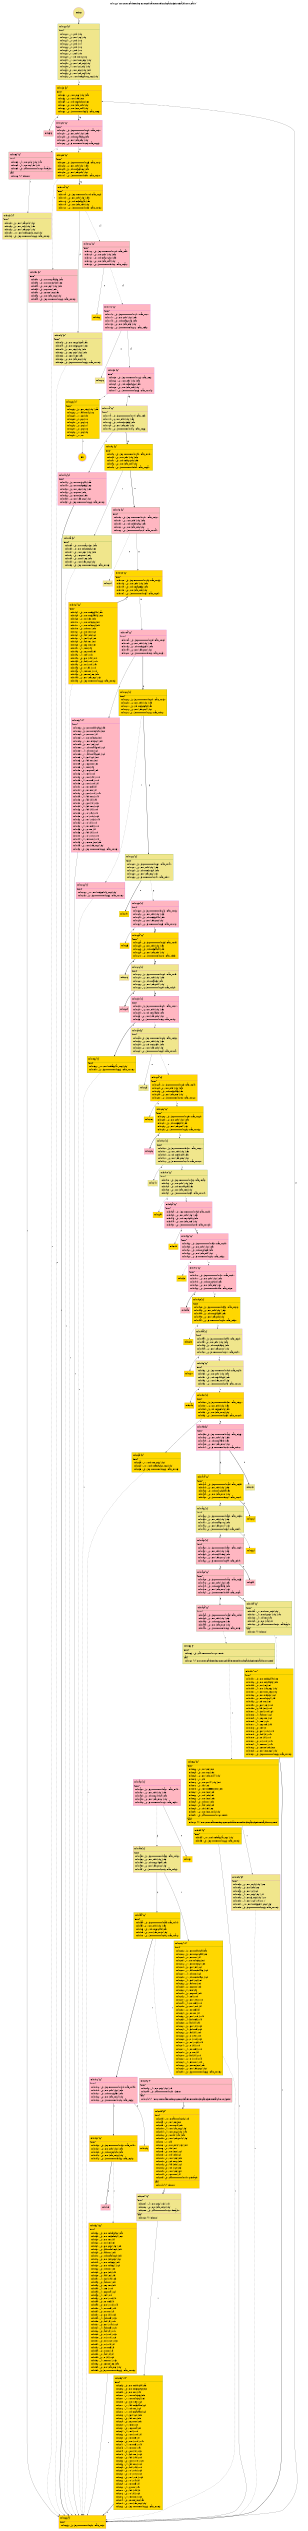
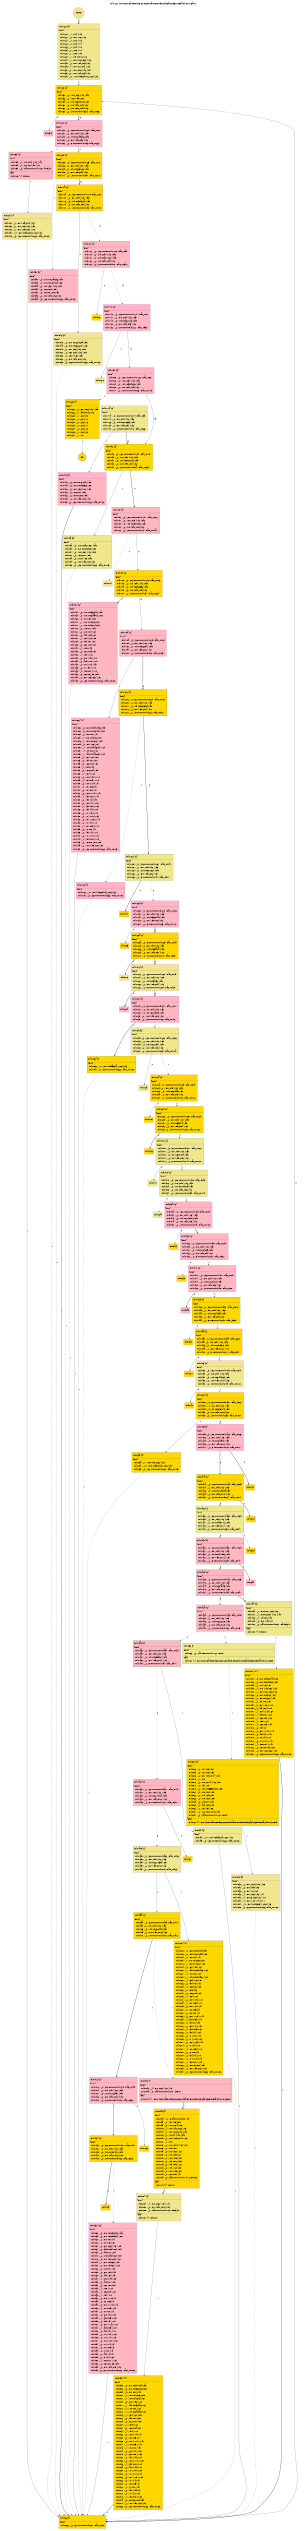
(127, 399) -> (154, 419)
(122, 601) -> (121, 600)
(93, 643) -> (93, 643)
(149, 1151) -> (149, 1151)
(158, 1215) -> (158, 1215)
(219, 1342) -> (219, 1342)
(250, 1487) -> (250, 1487)
none -> (157, 1654)
(218, 1836) -> (218, 1836)
(106, 2207) -> (106, 2207)
(113, 2298) -> (113, 2298)
